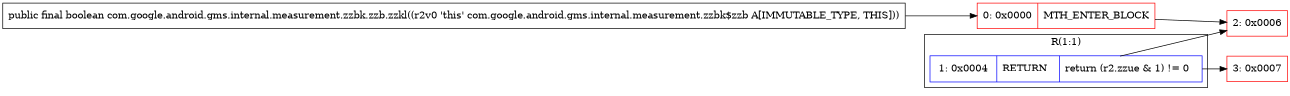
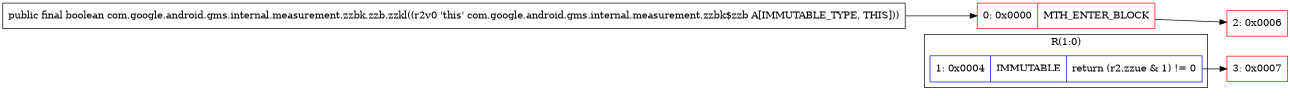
(1066, 42) -> (1066, 42)
(1170, 44) -> none
(1025, 69) -> (1029, 69)
